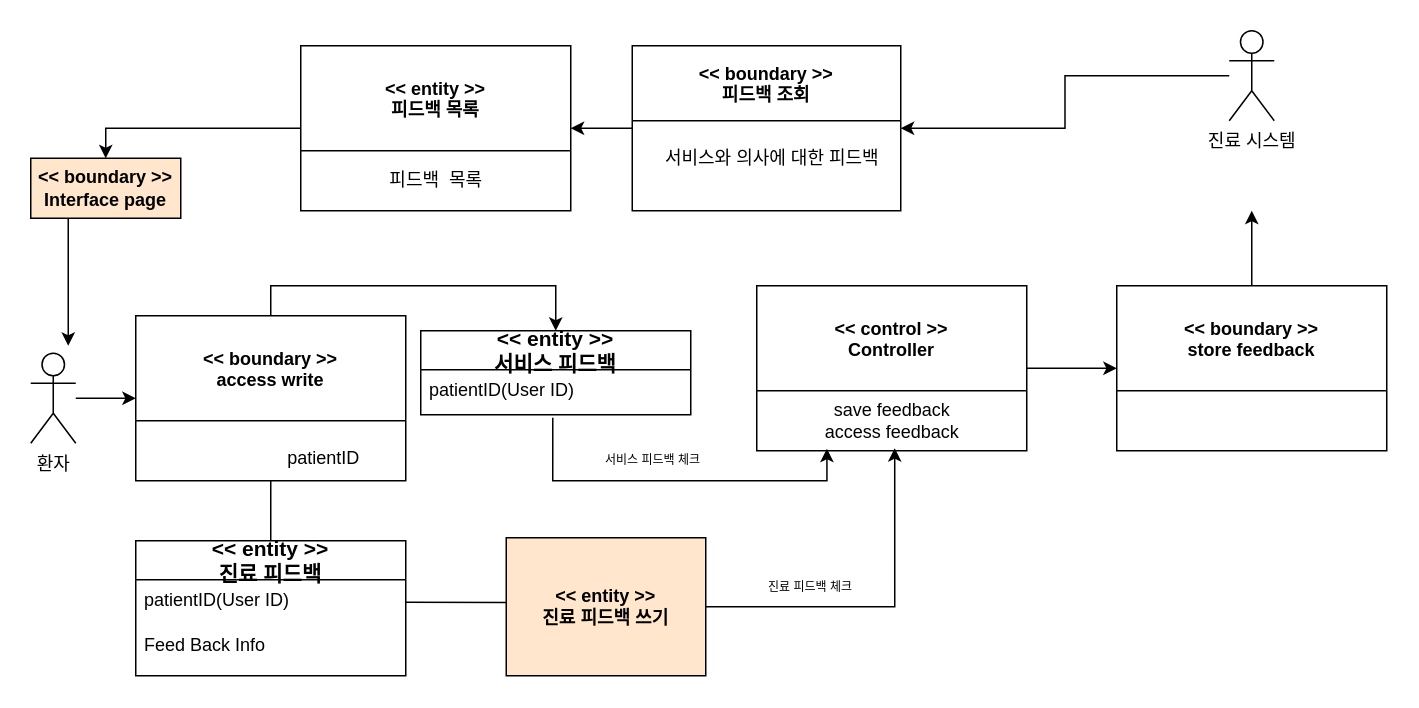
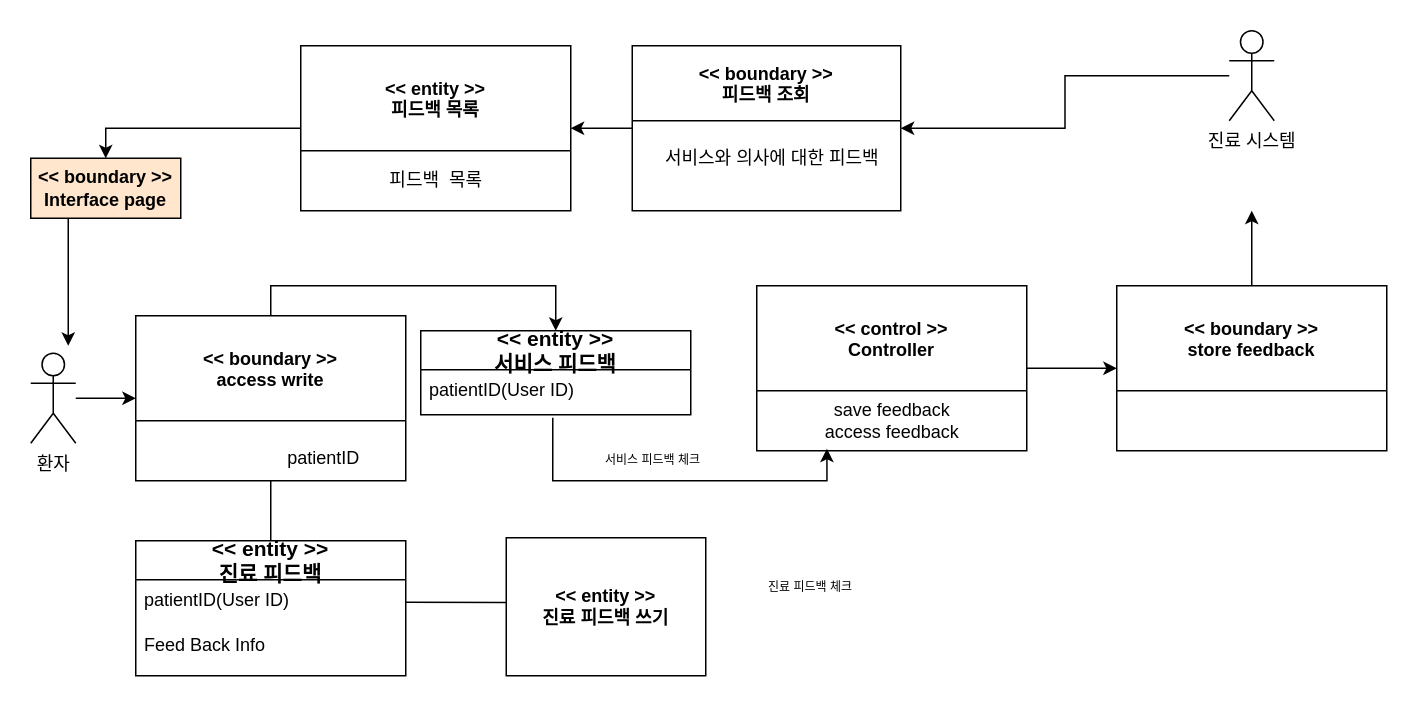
(606, 607) -> (606, 607)
(874, 607) -> none
